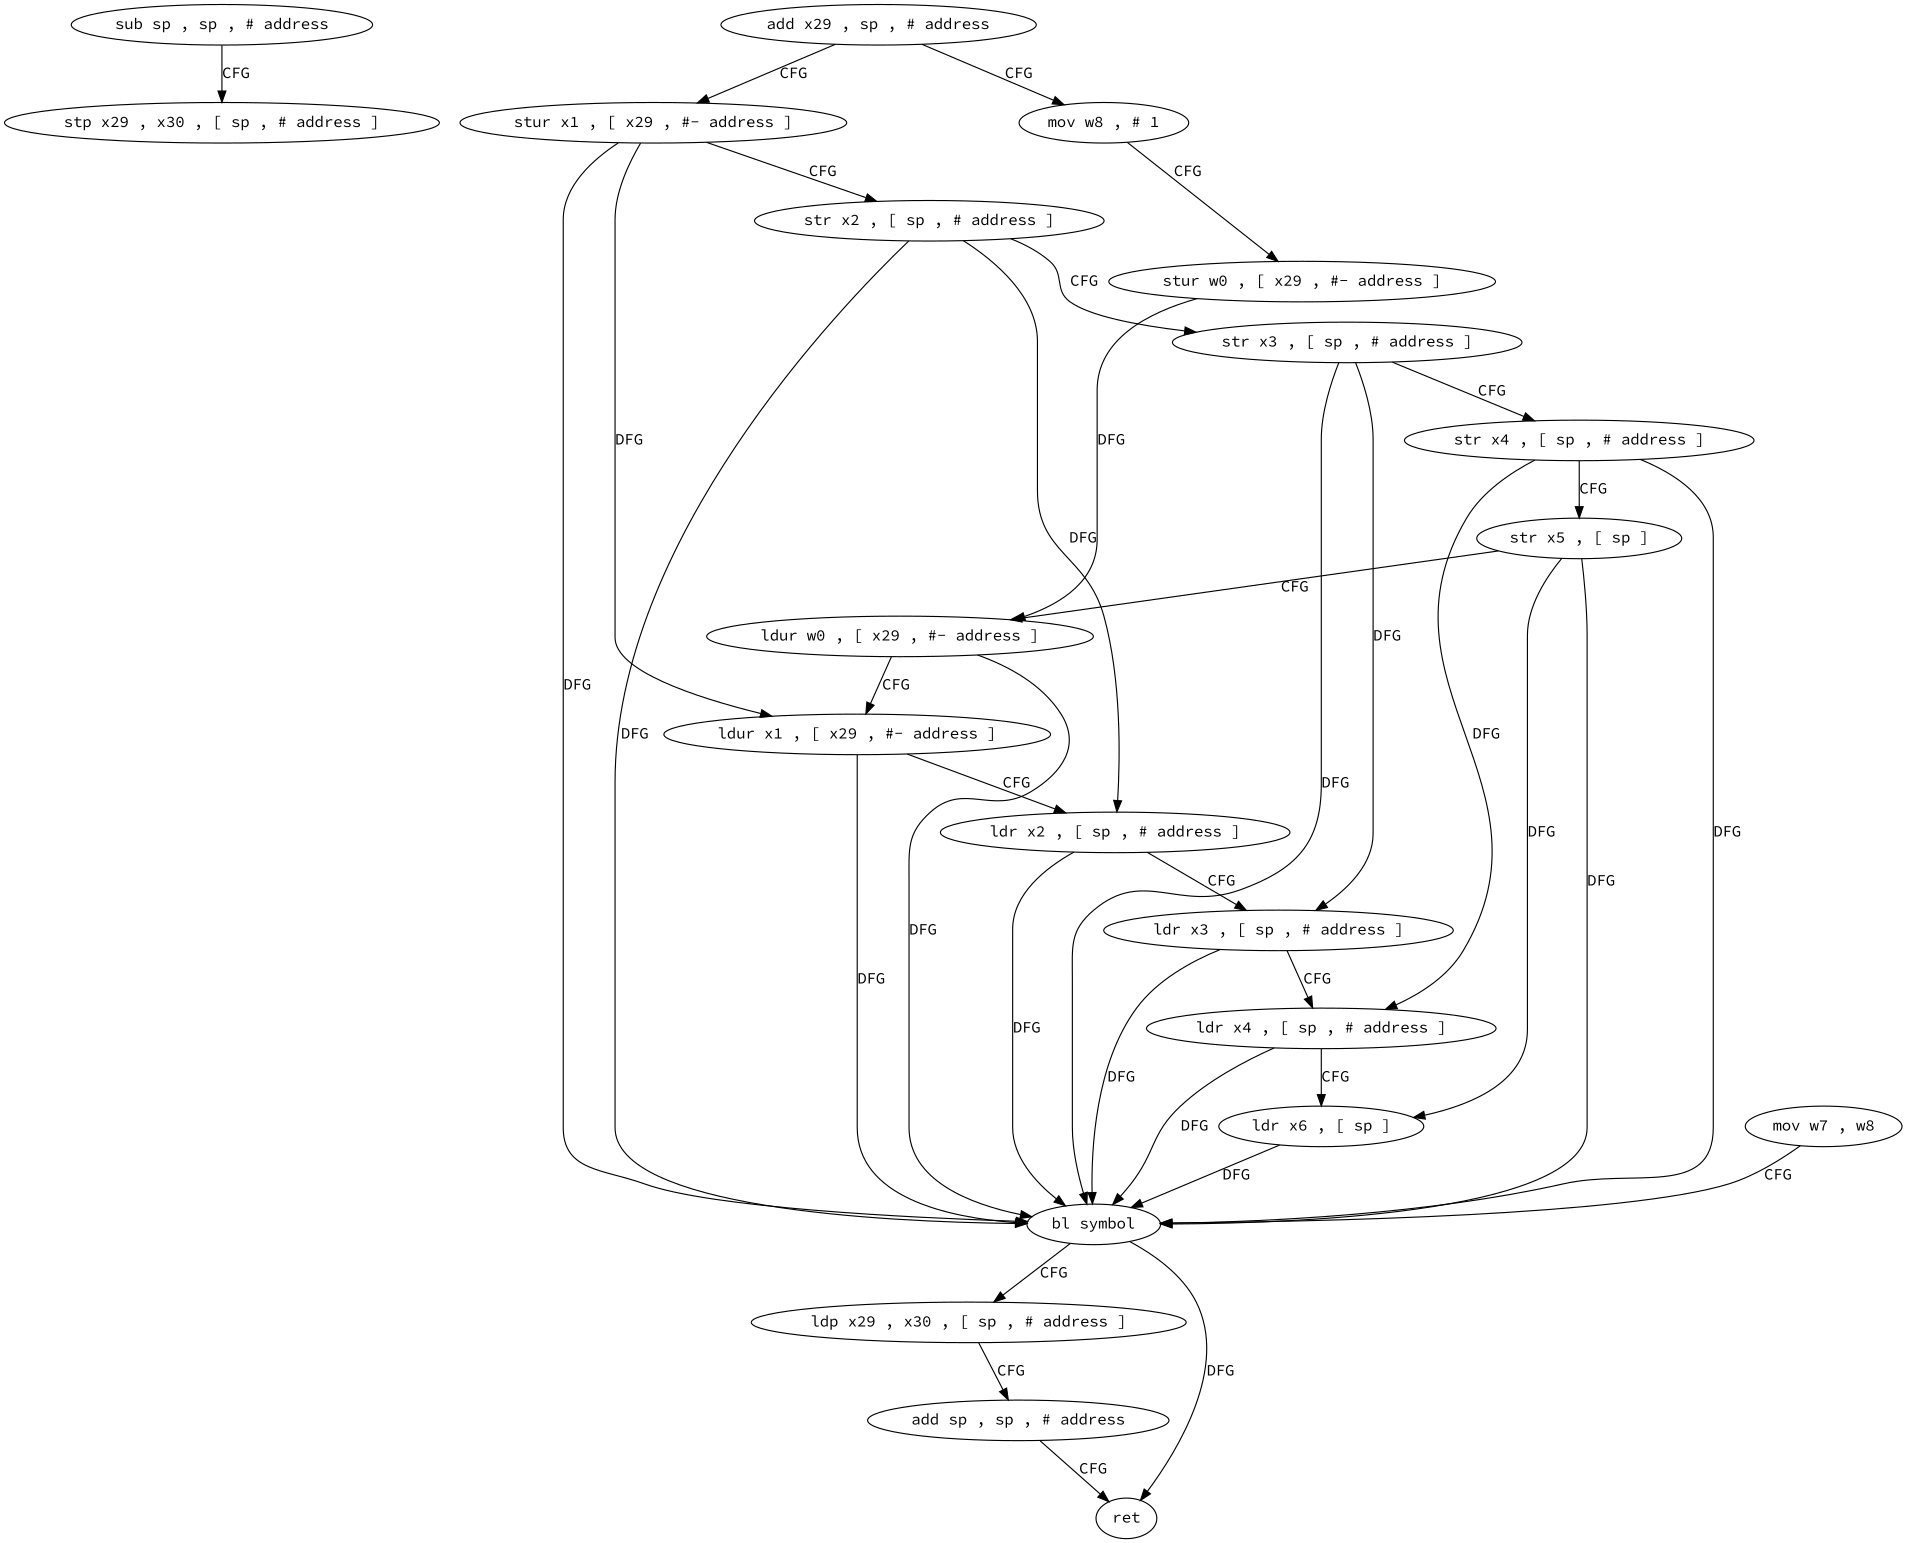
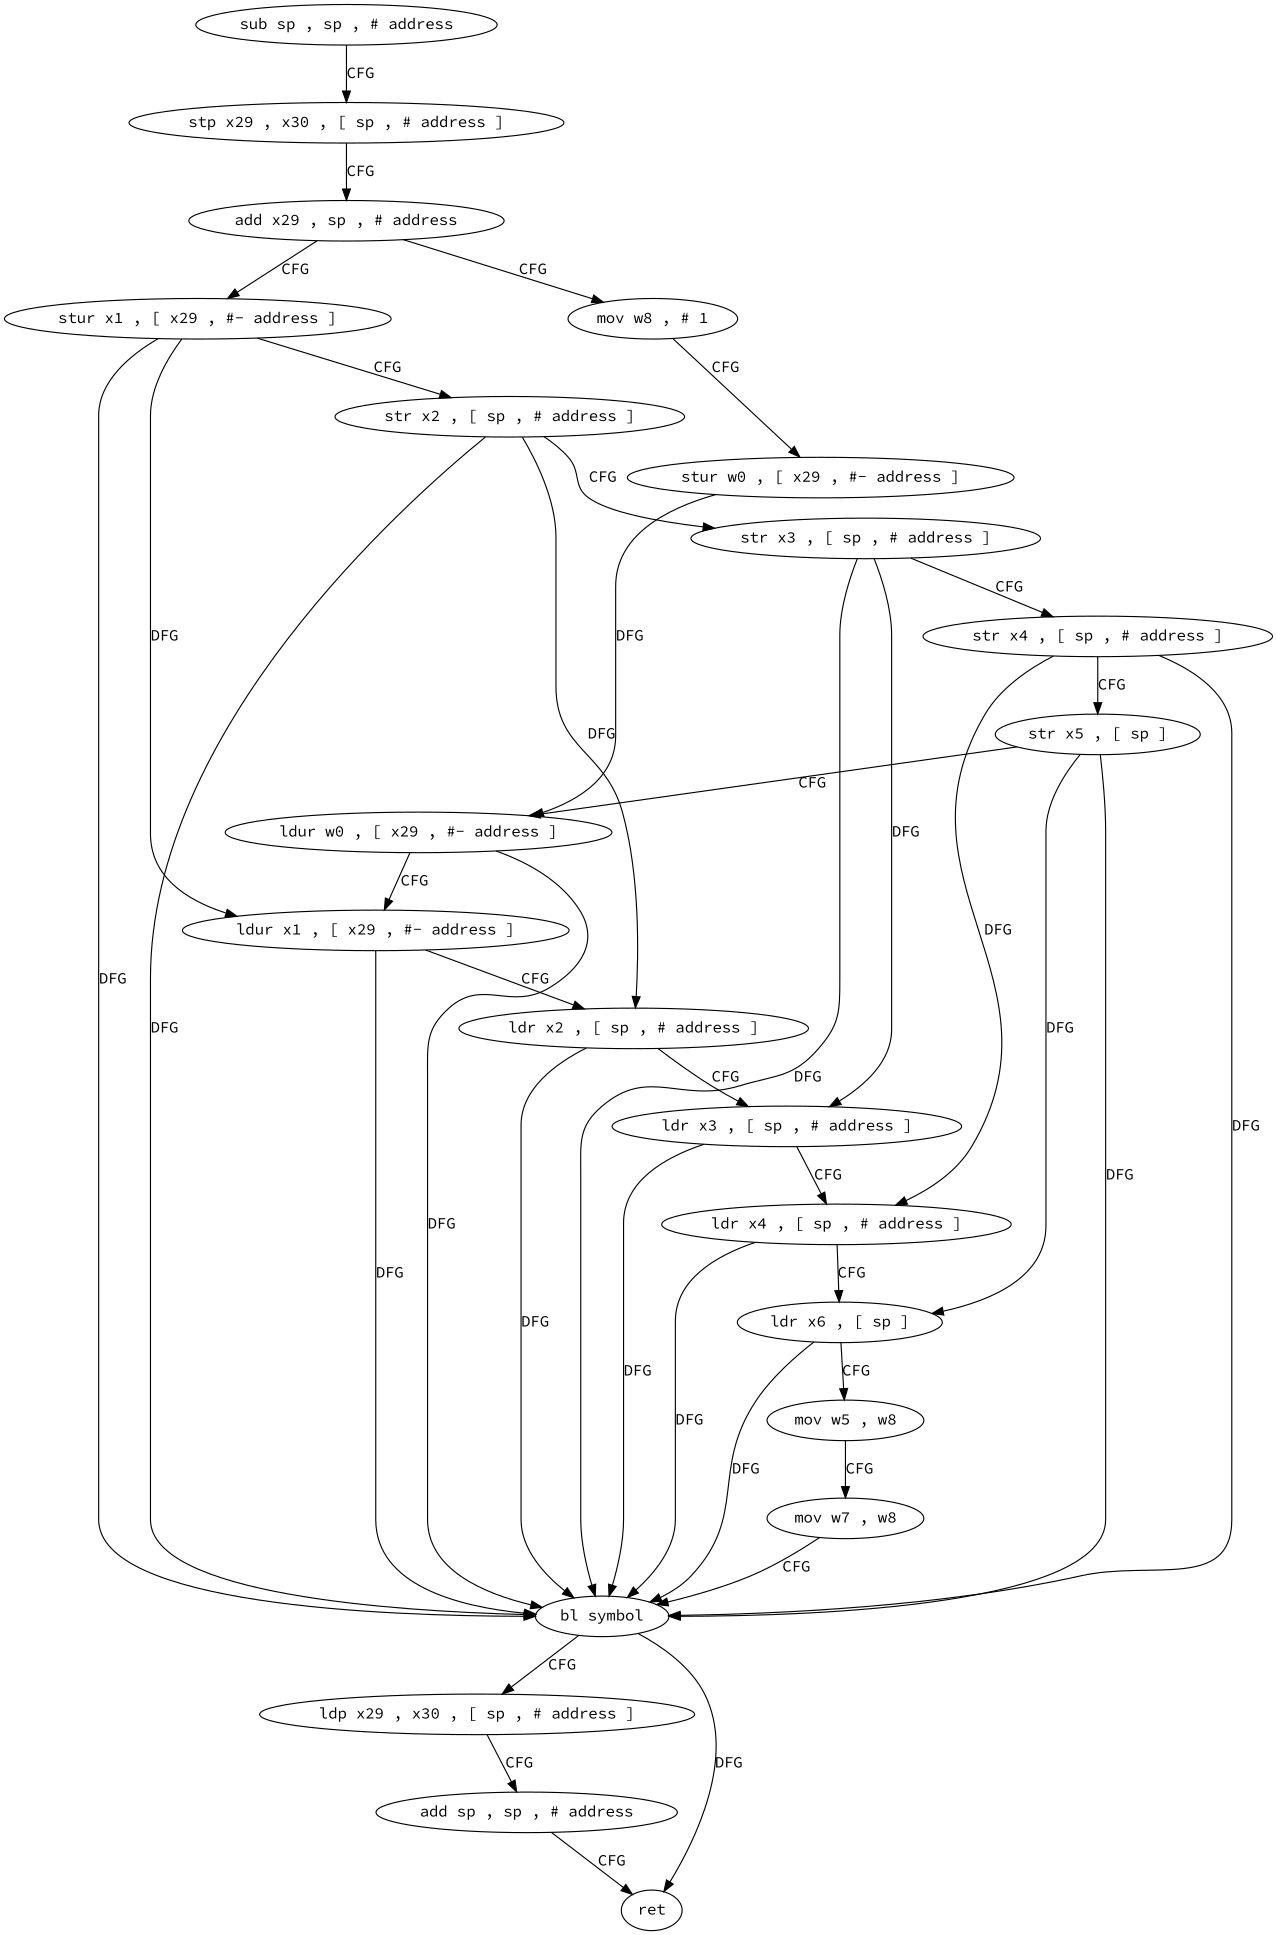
none -> (346, 166)
none -> (845, 1420)
